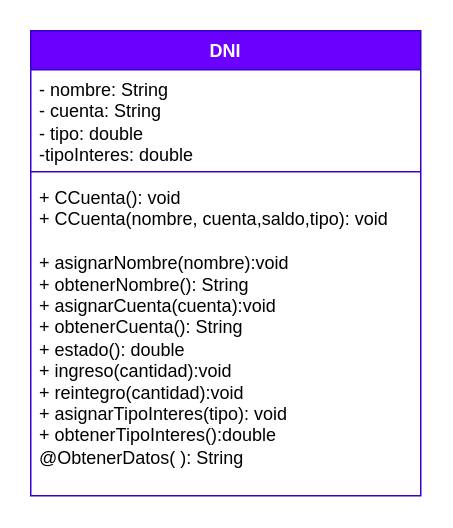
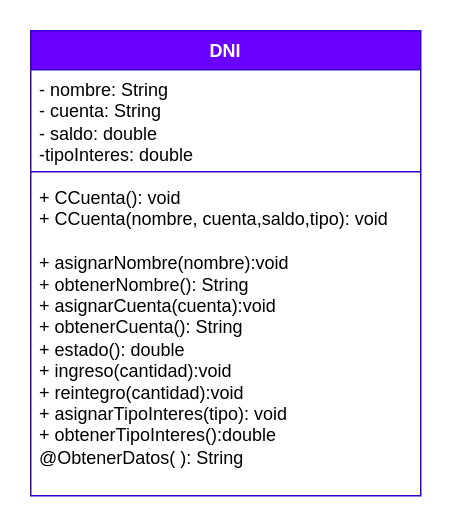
(131, 123) -> (131, 123)
